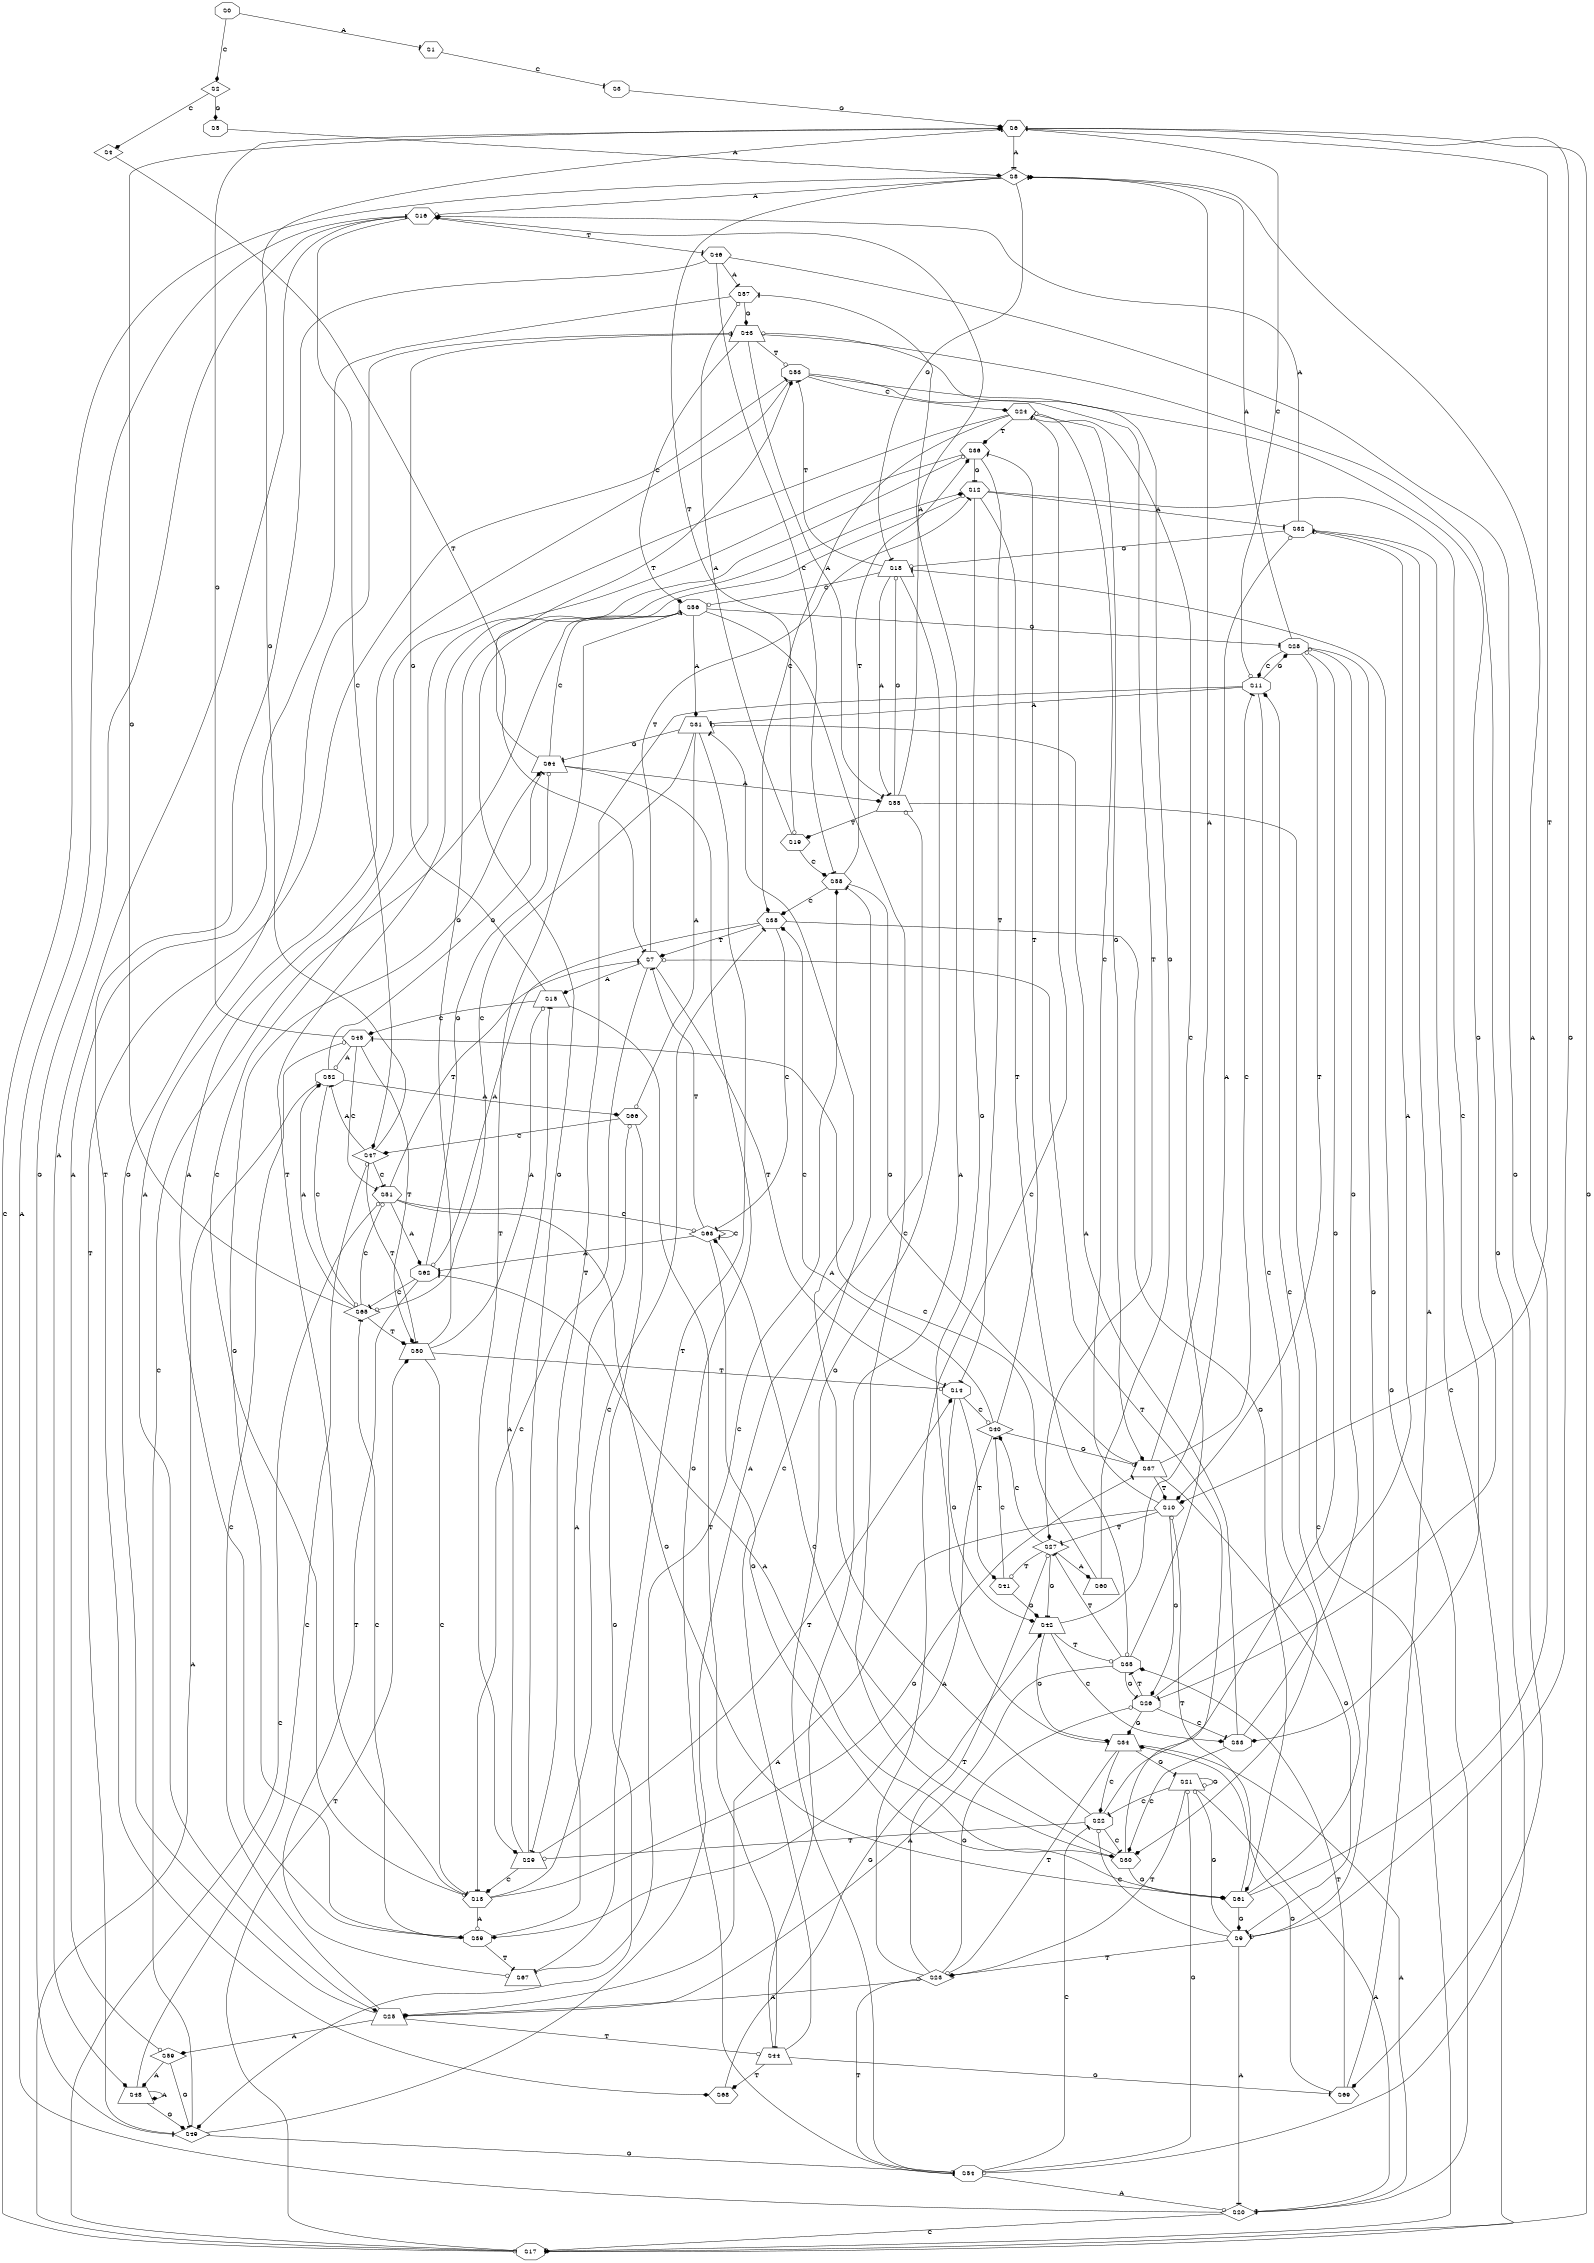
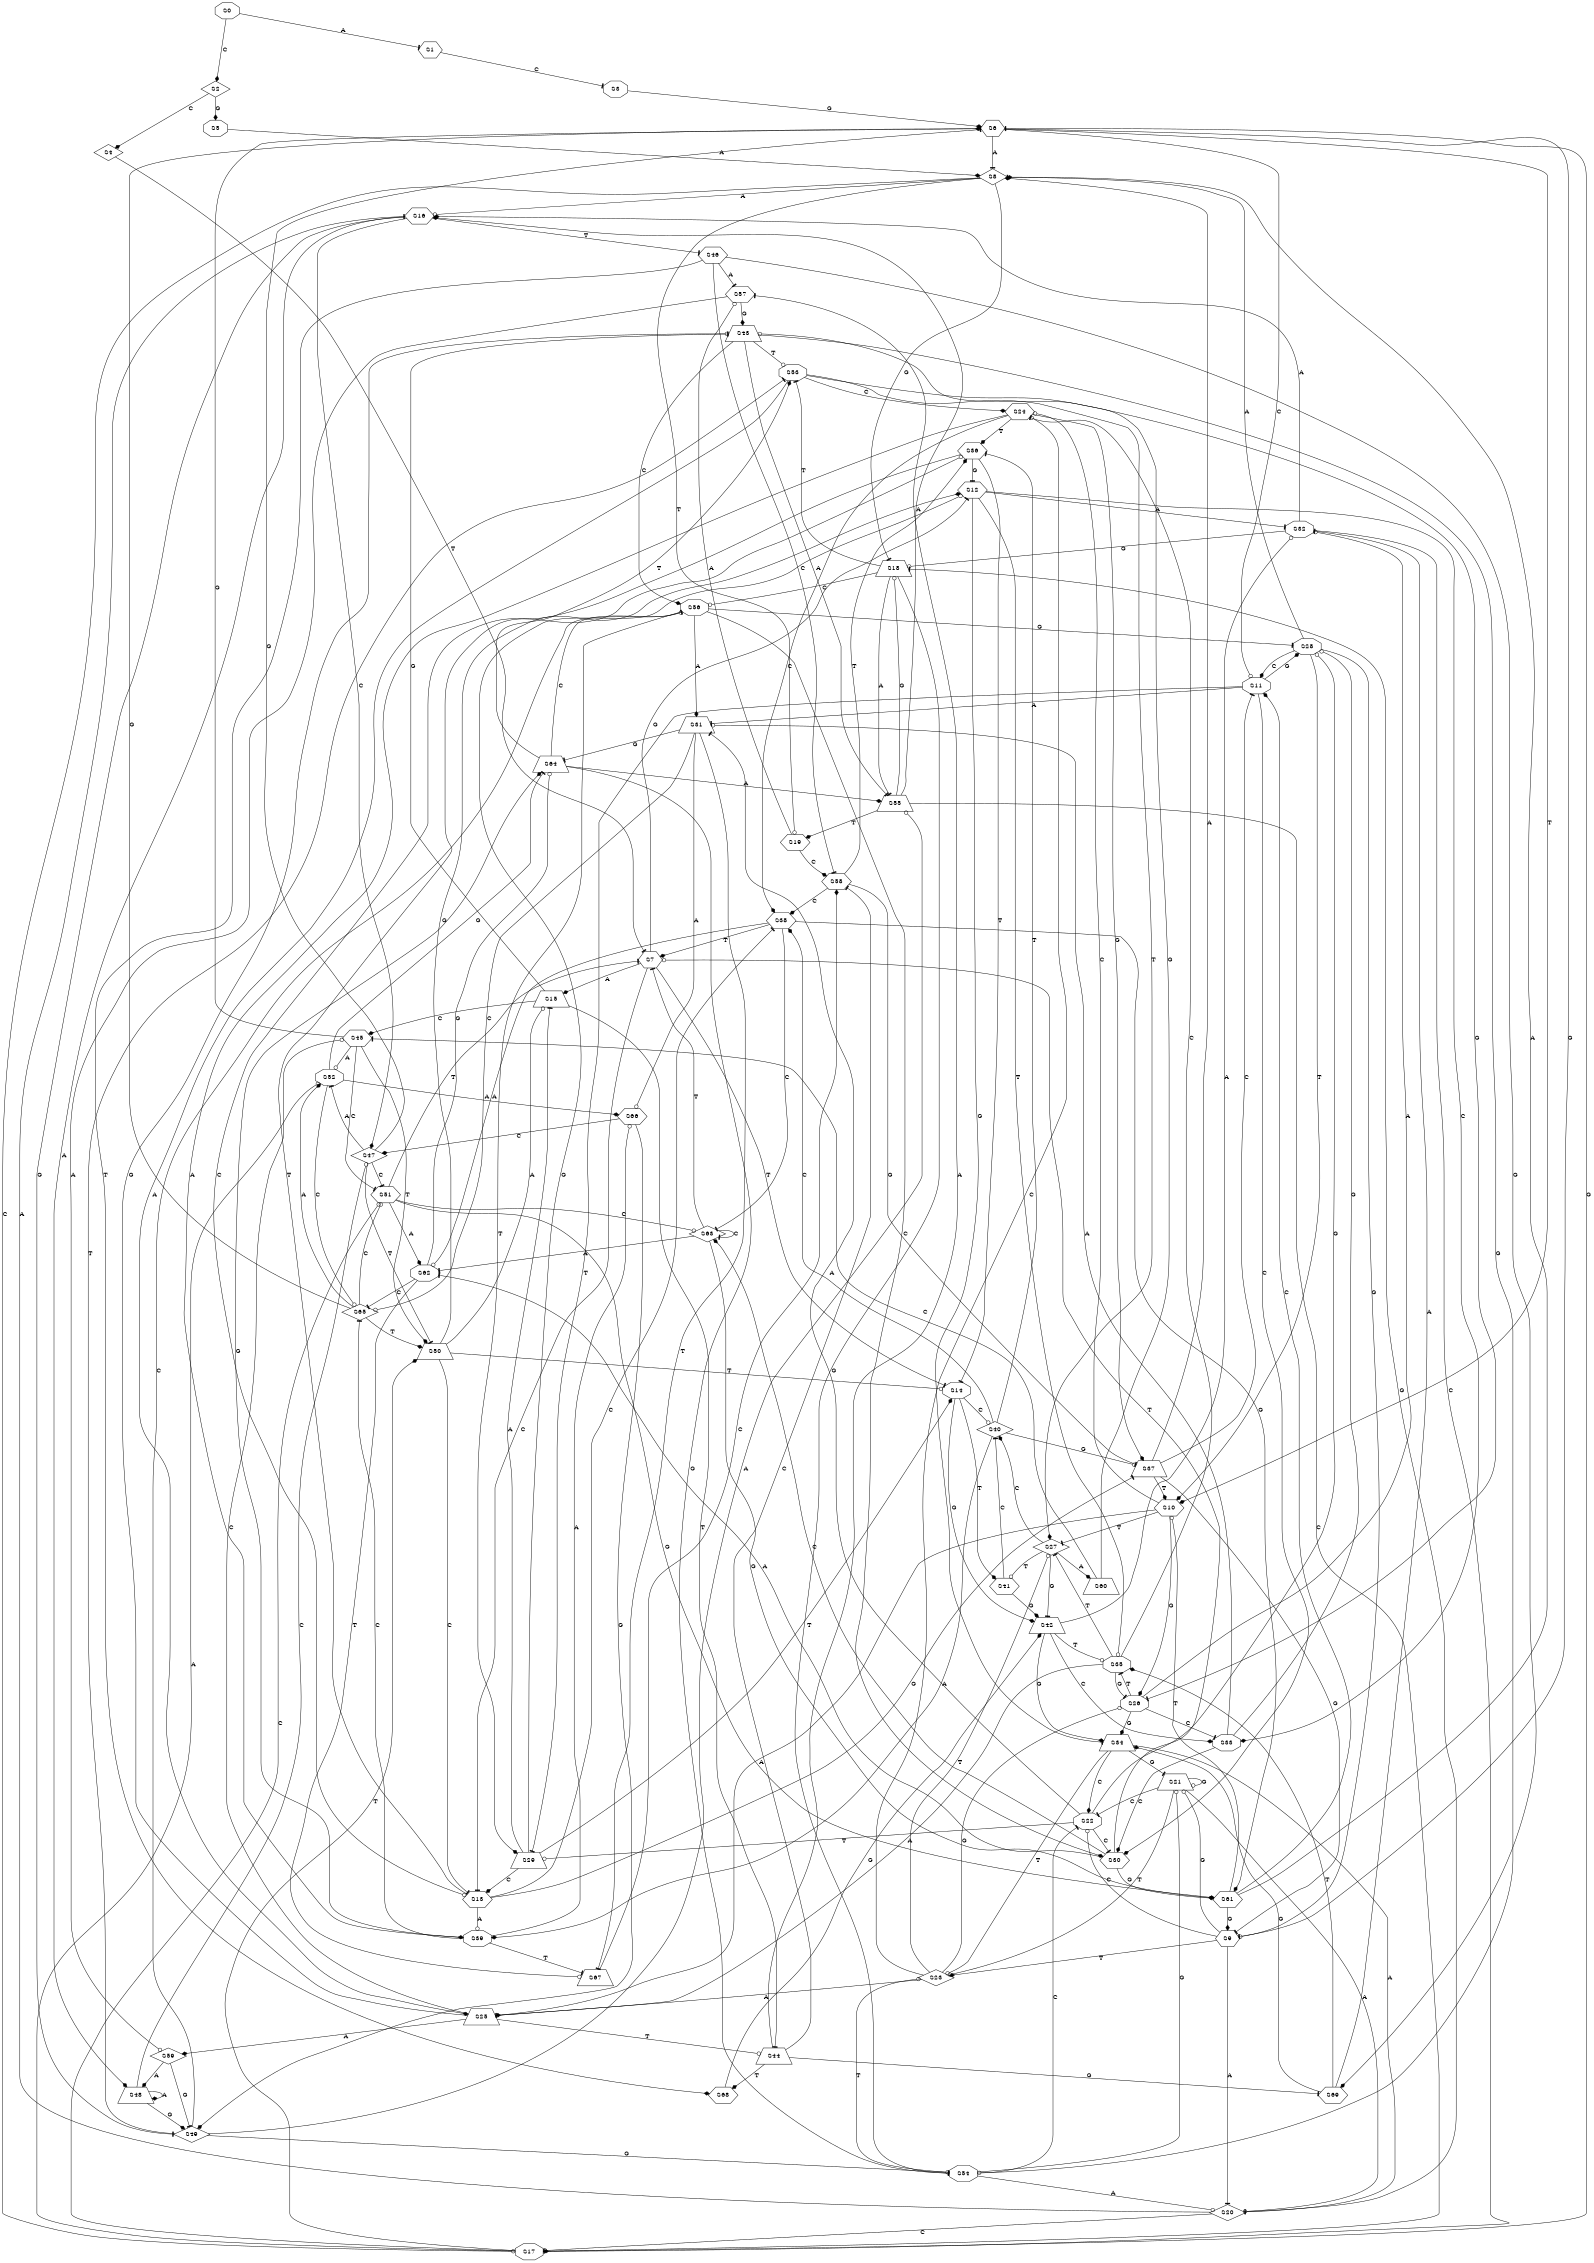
(655, 725) -> (656, 725)
